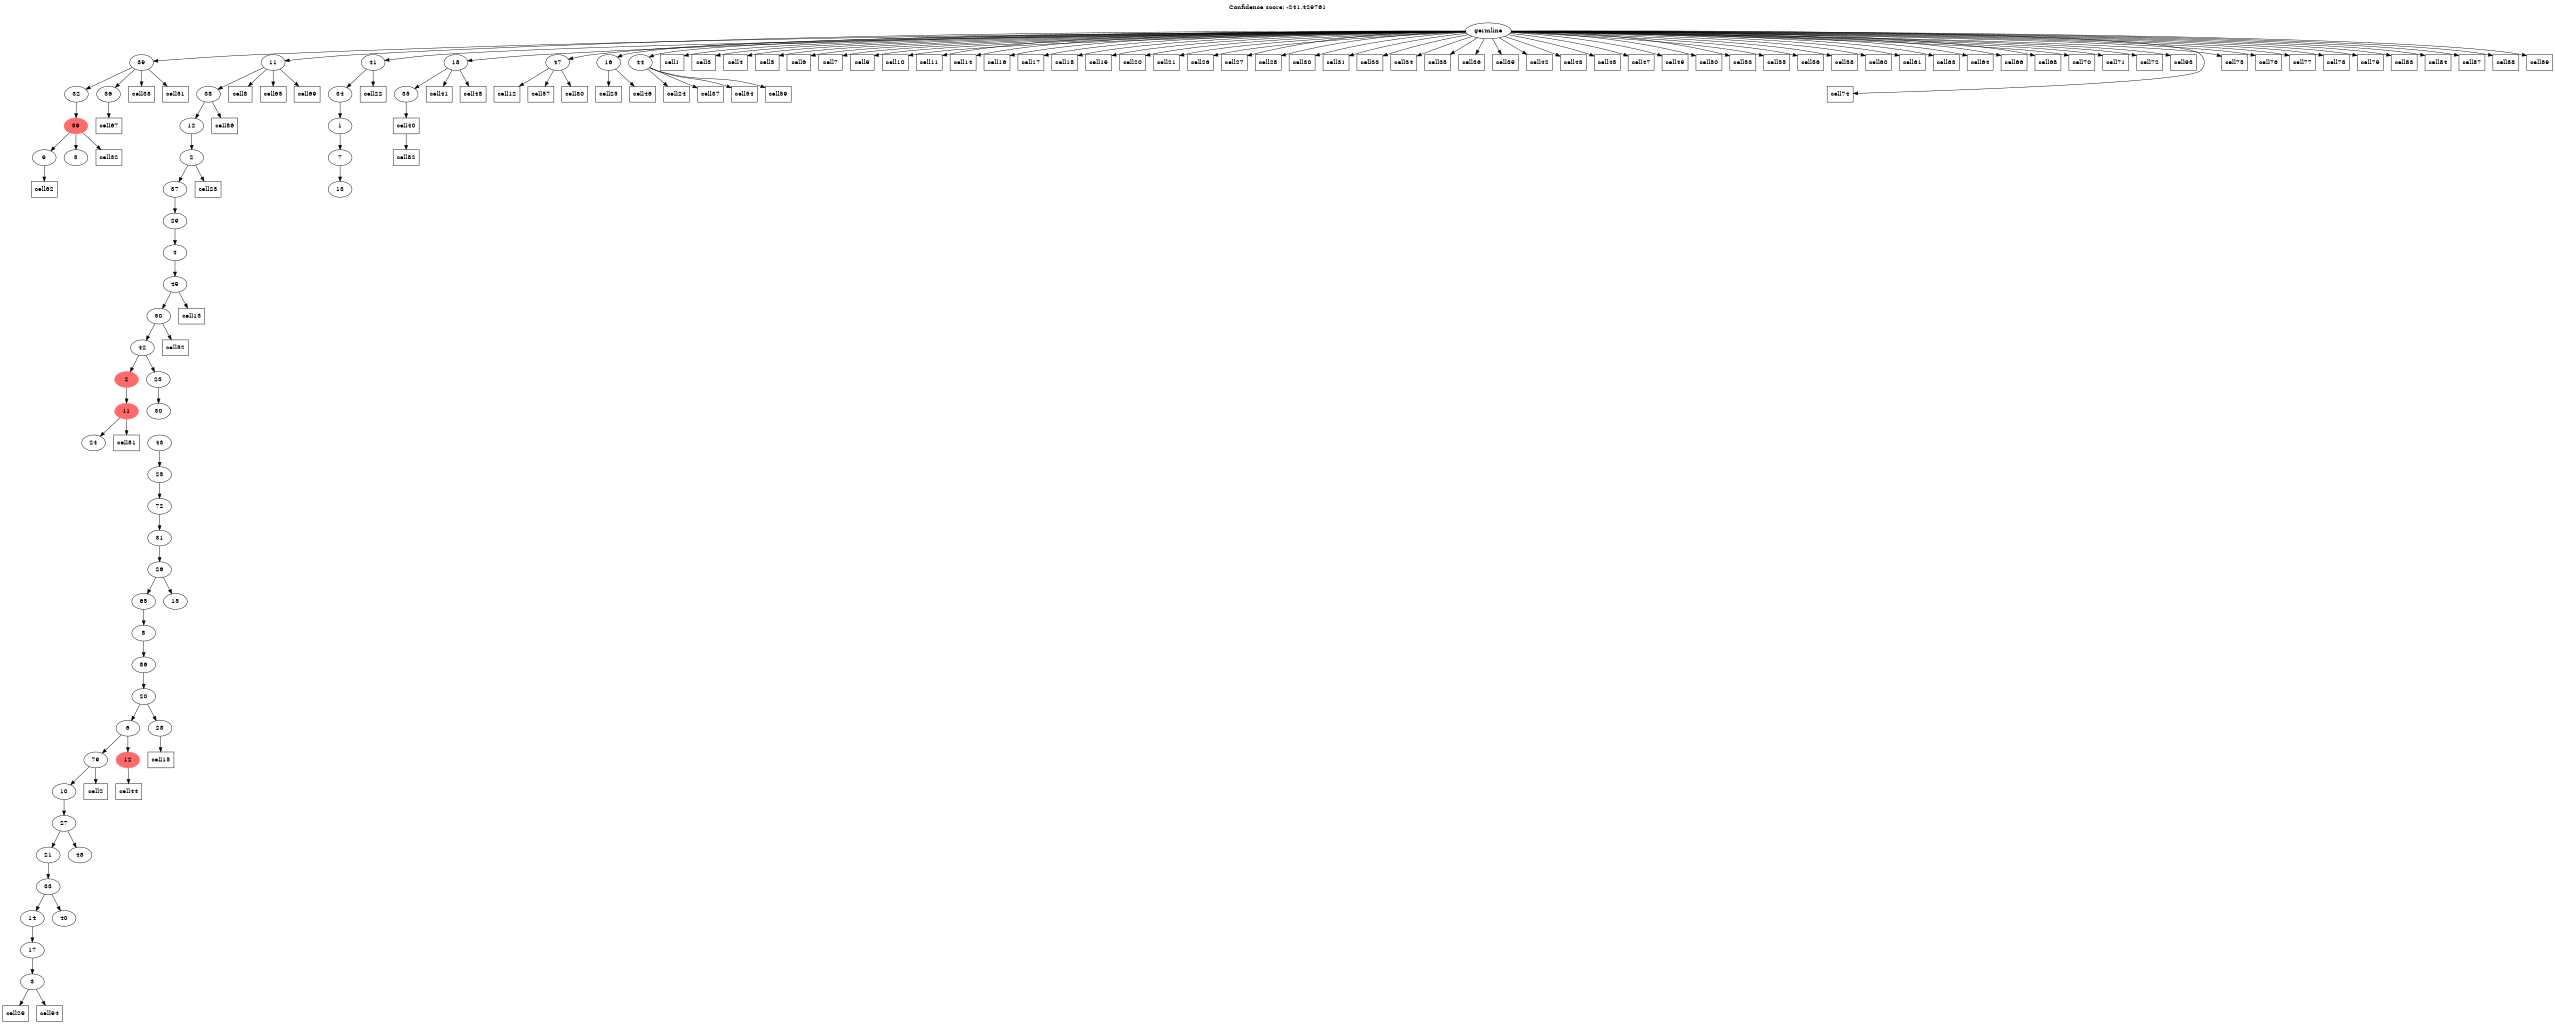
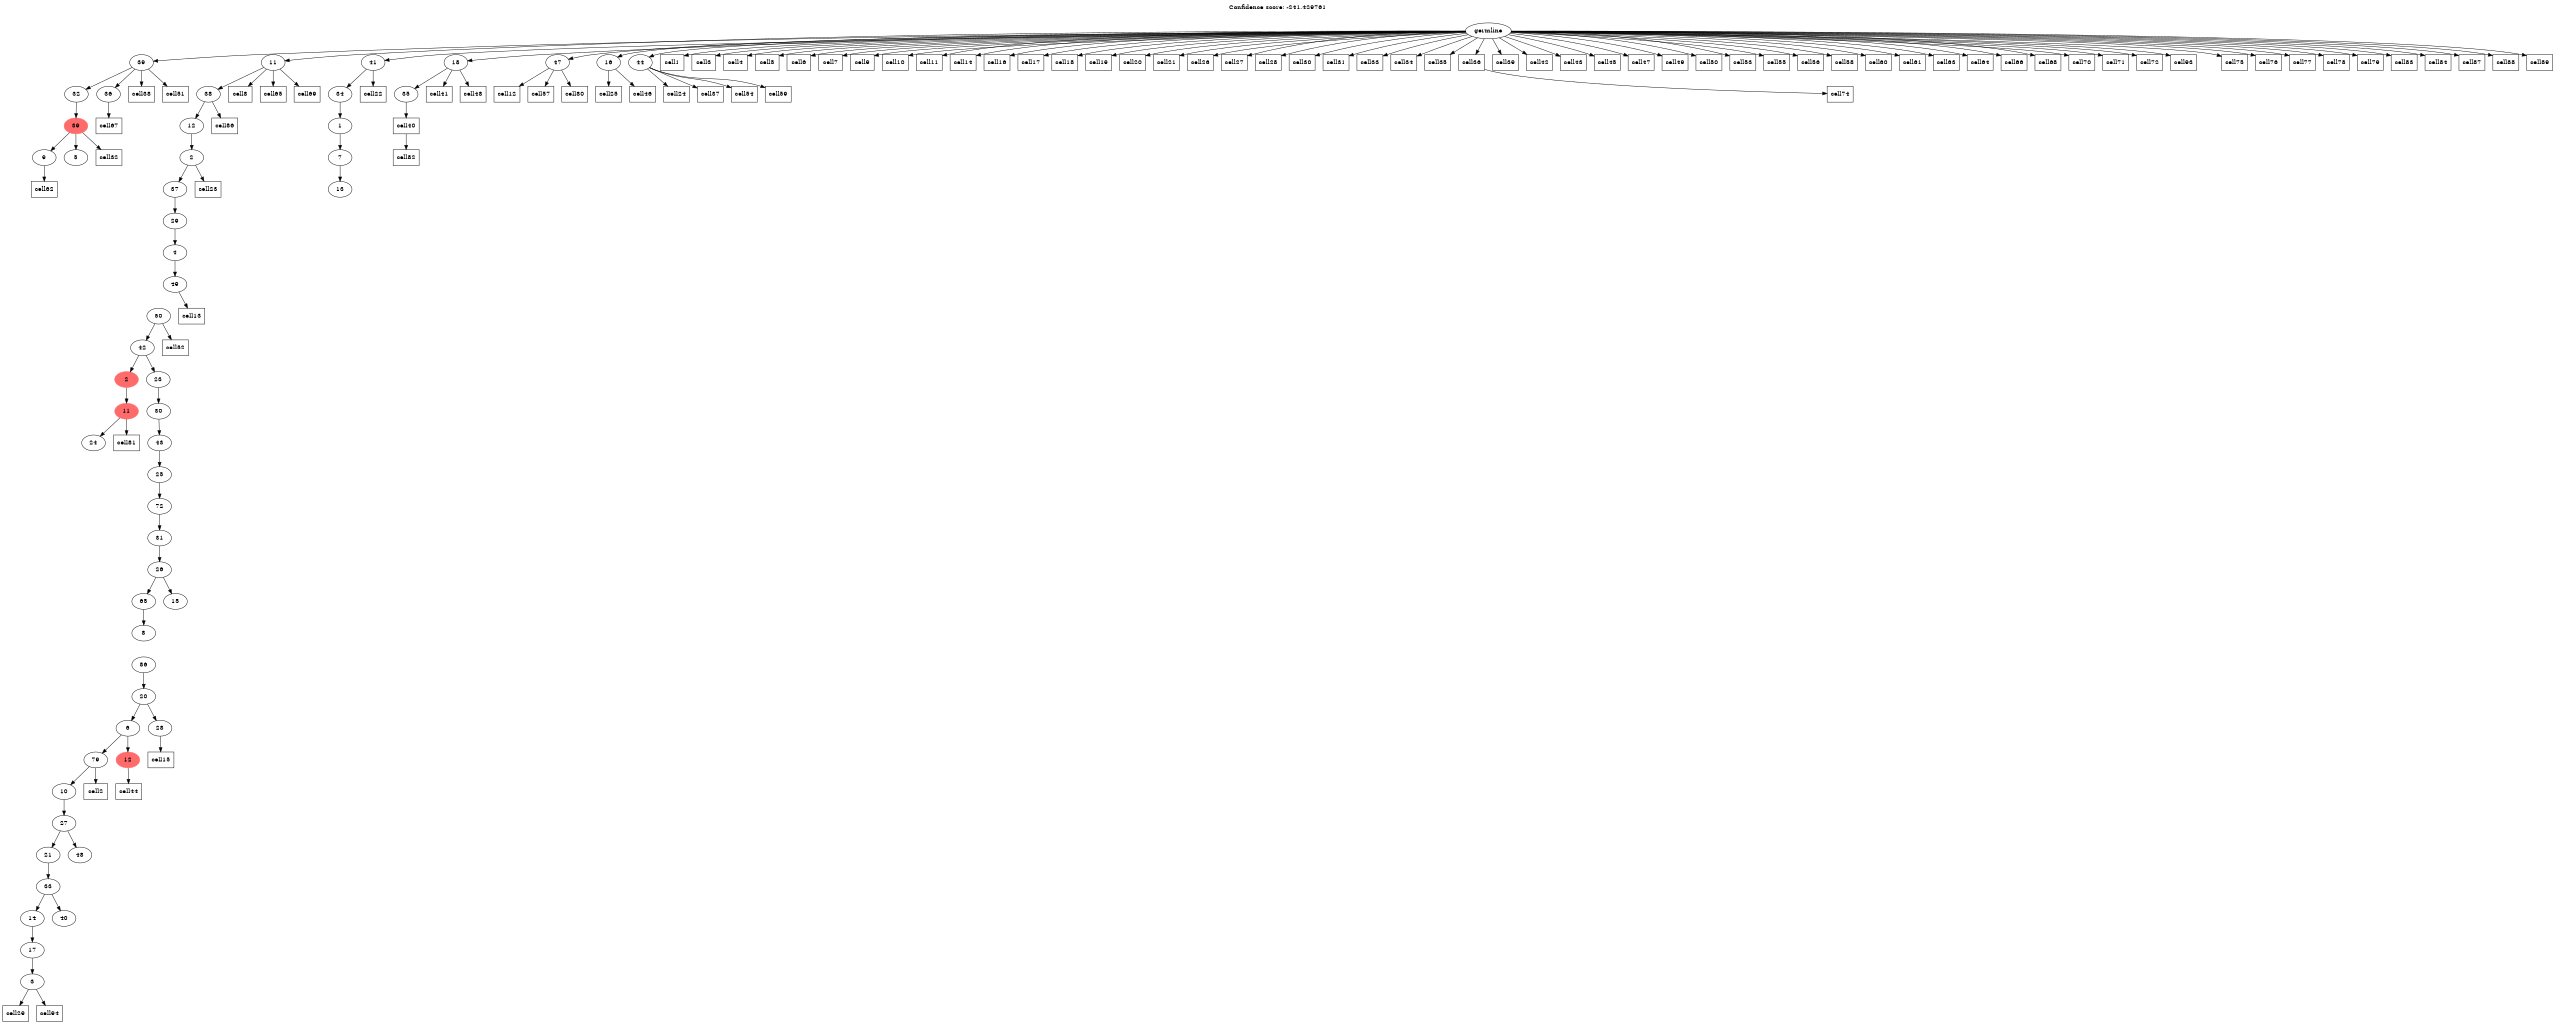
(2199, 71) -> (1653, 87)
(168, 298) -> none
none -> (159, 425)
(144, 647) -> none
